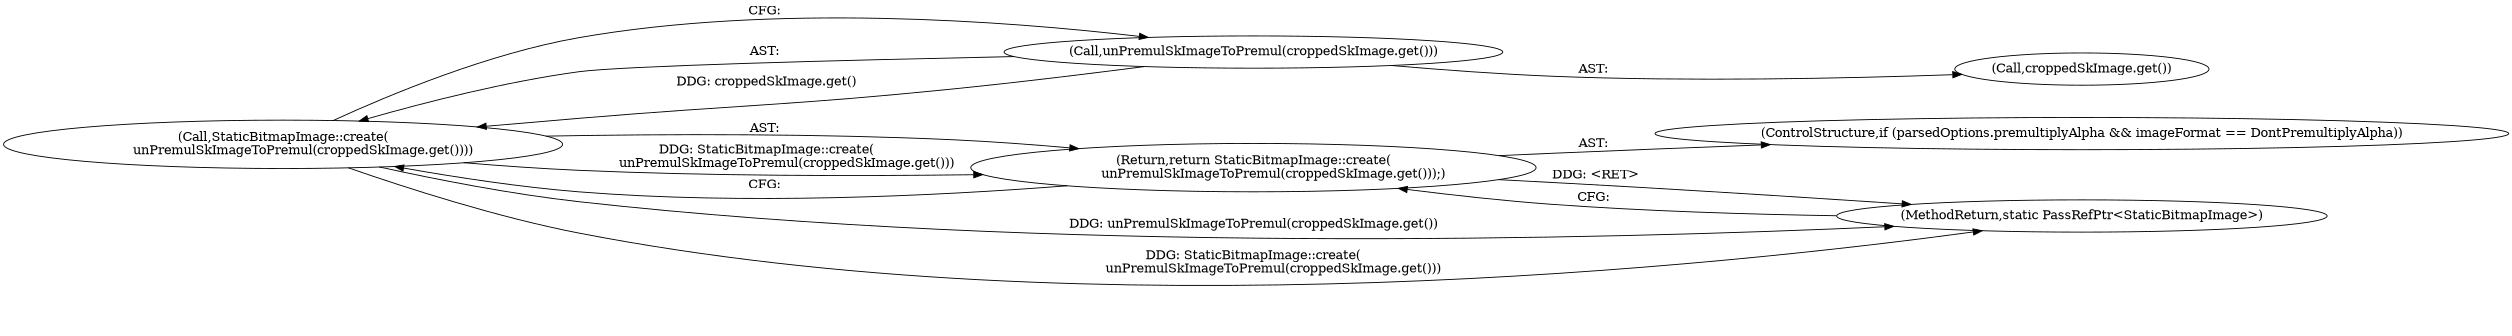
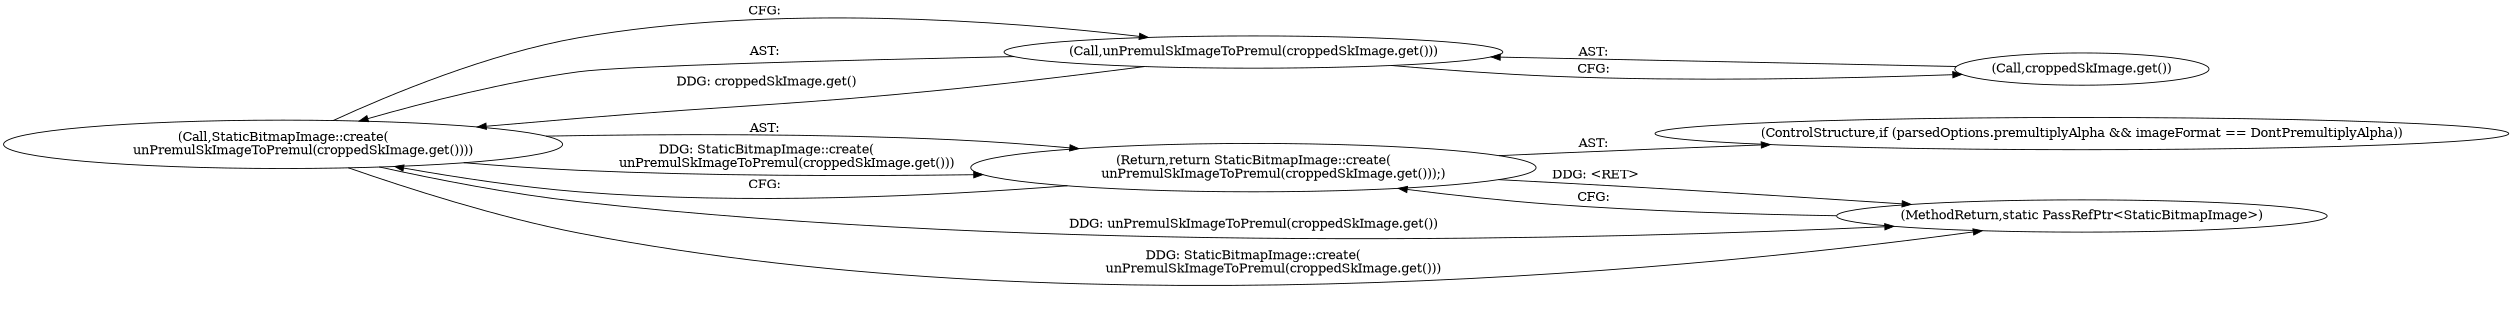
none -> (1728, 62)
(1596, 70) -> (1596, 70)
